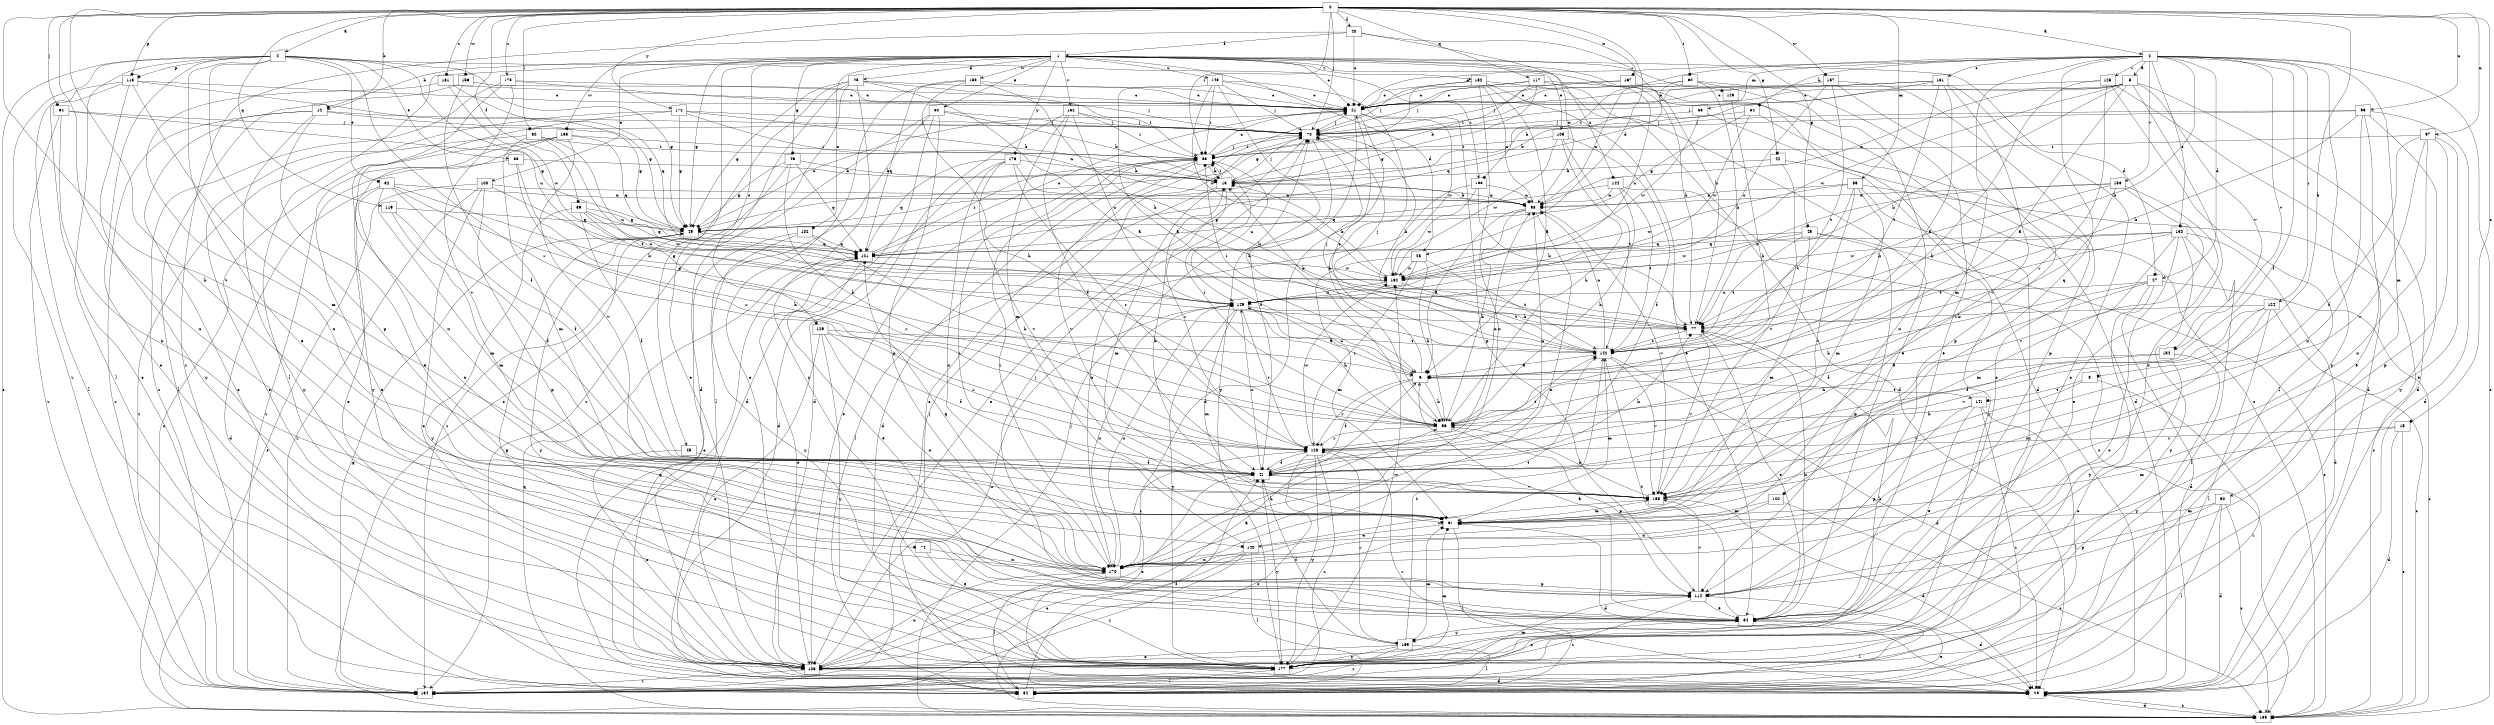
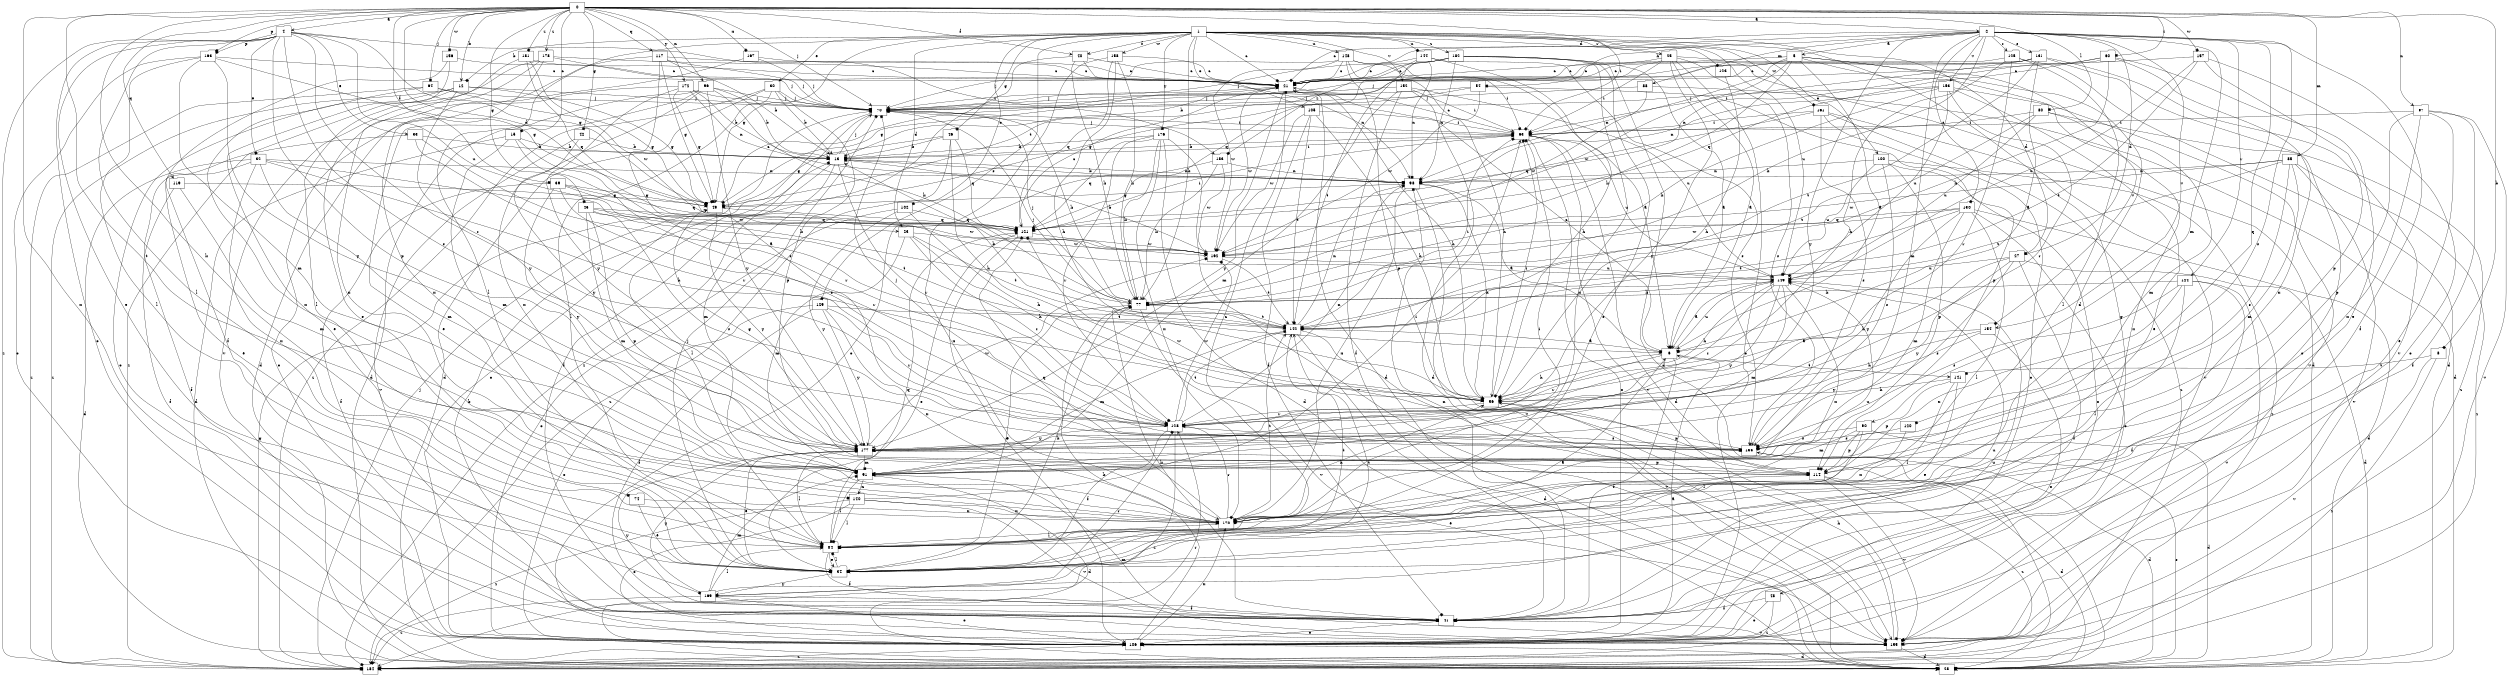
(1208, 44) -> (1140, 42)
none -> (1356, 71)
(130, 80) -> (208, 56)
(1479, 80) -> (1456, 56)
none -> (1388, 105)
(564, 135) -> (1821, 111)
none -> (673, 154)
(737, 159) -> (1031, 135)
(387, 183) -> (259, 159)
(2179, 232) -> (1967, 208)
(680, 268) -> (771, 244)
(1979, 402) -> (1958, 378)
(2391, 415) -> (1768, 490)
(1287, 458) -> (1039, 557)
(525, 487) -> (1179, 341)
(1616, 520) -> none
(1390, 582) -> none
(1523, 633) -> (1658, 463)
(1516, 676) -> (984, 659)
